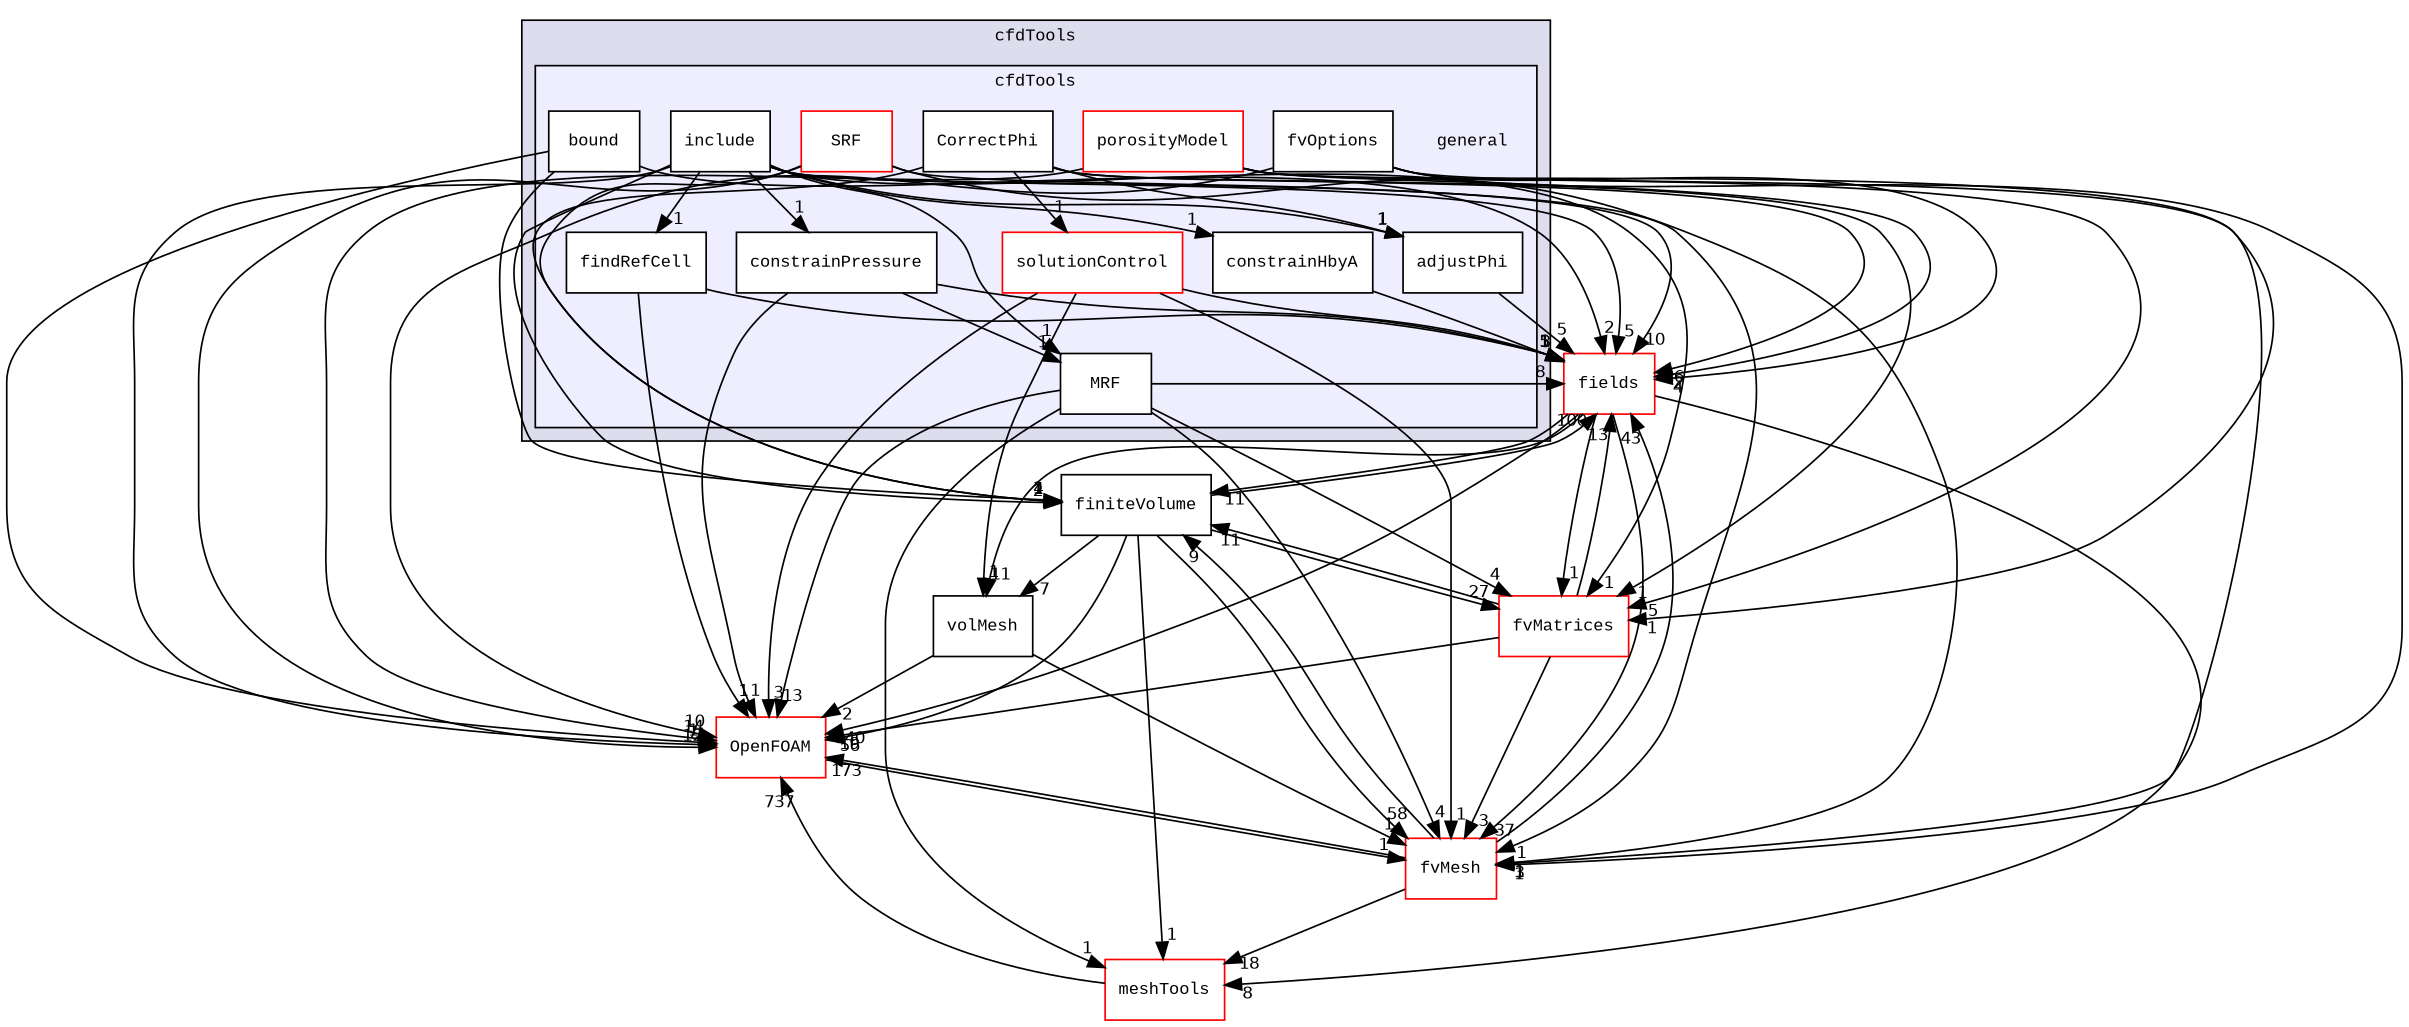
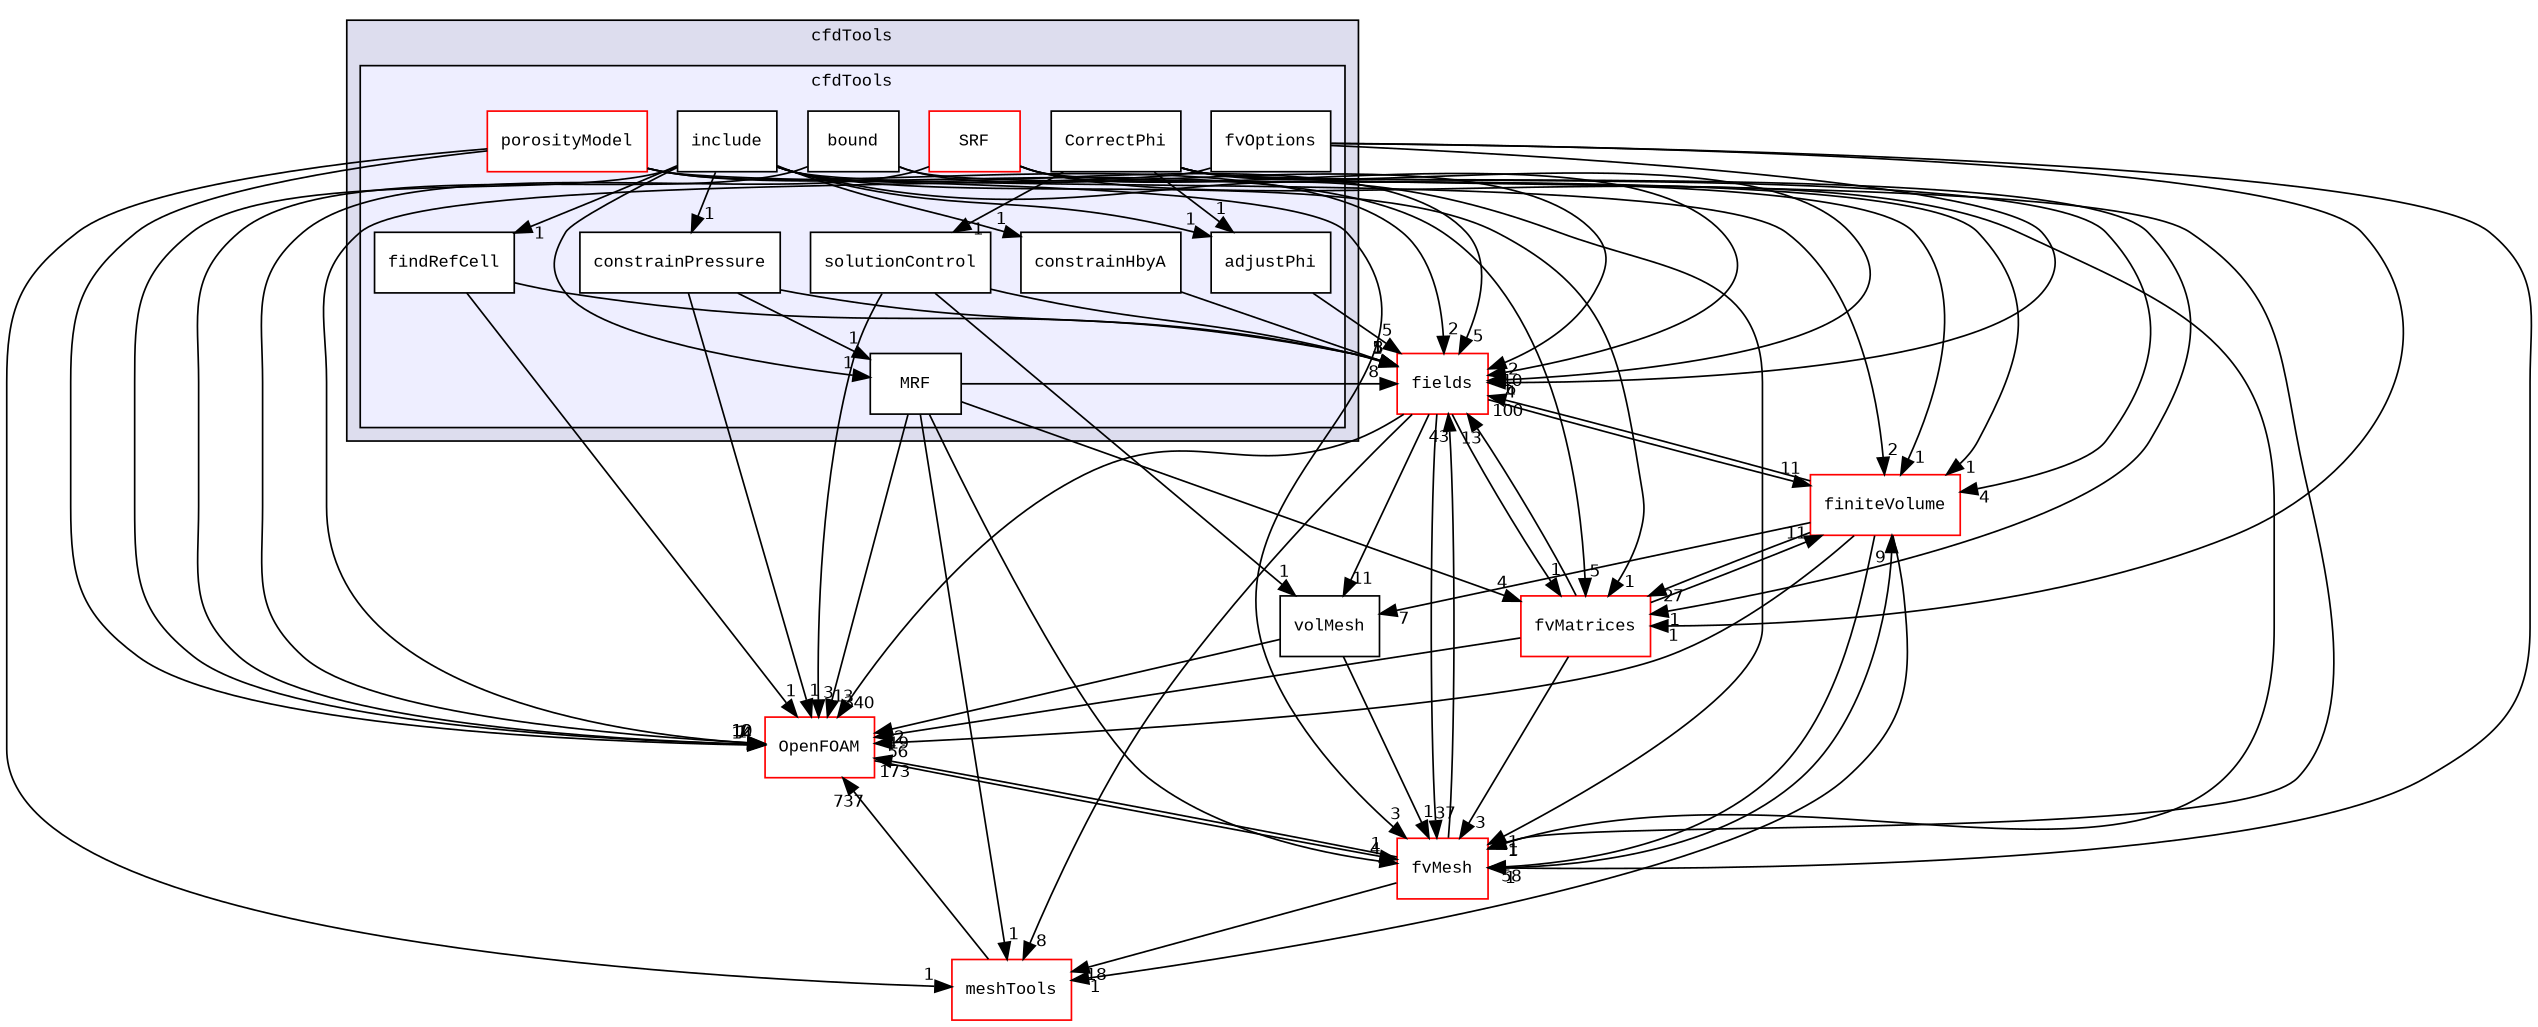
(1473, 141) -> none
(1092, 263) -> (901, 263)
(1444, 479) -> (2287, 387)
(1136, 505) -> (1885, 505)
none -> (14, 764)
